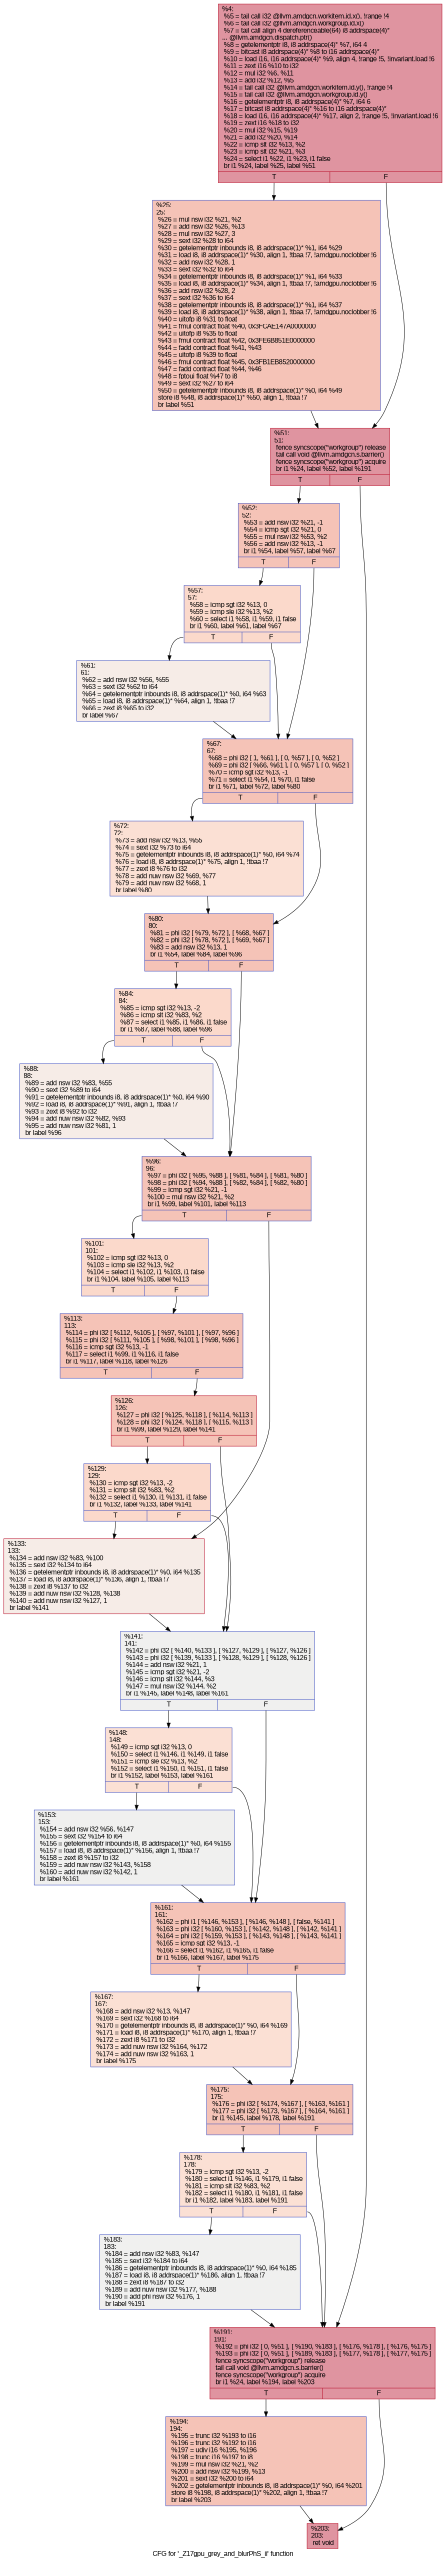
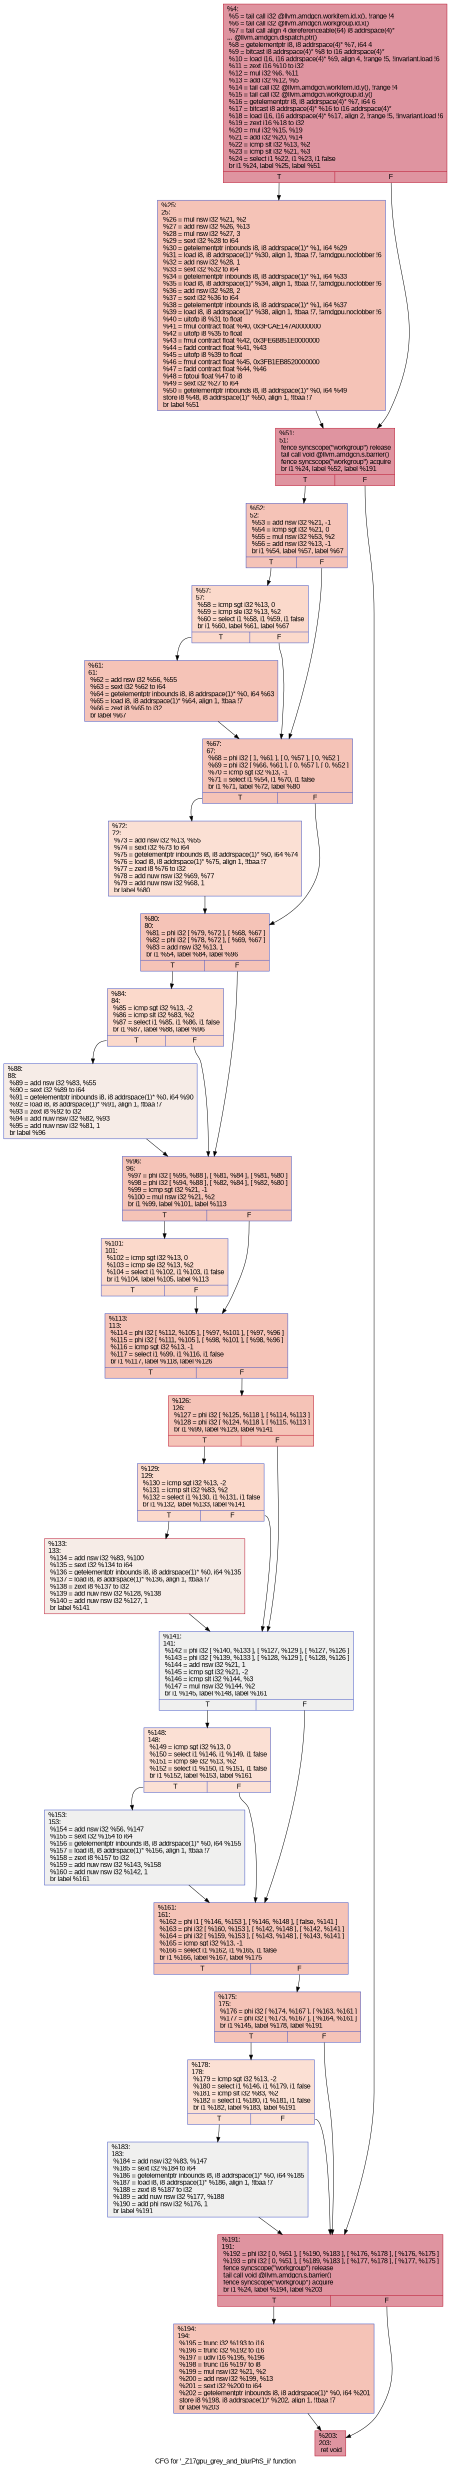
(173, 691) -> (181, 691)
(270, 1391) -> (244, 1267)
(191, 2029) -> none
